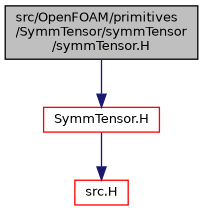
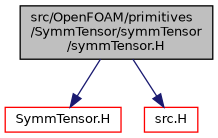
(102, 150) -> (145, 78)
